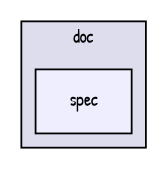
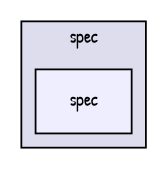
(84, 38) -> (84, 38)
